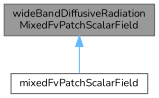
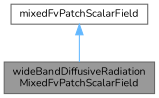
(79, 60) -> (79, 48)
